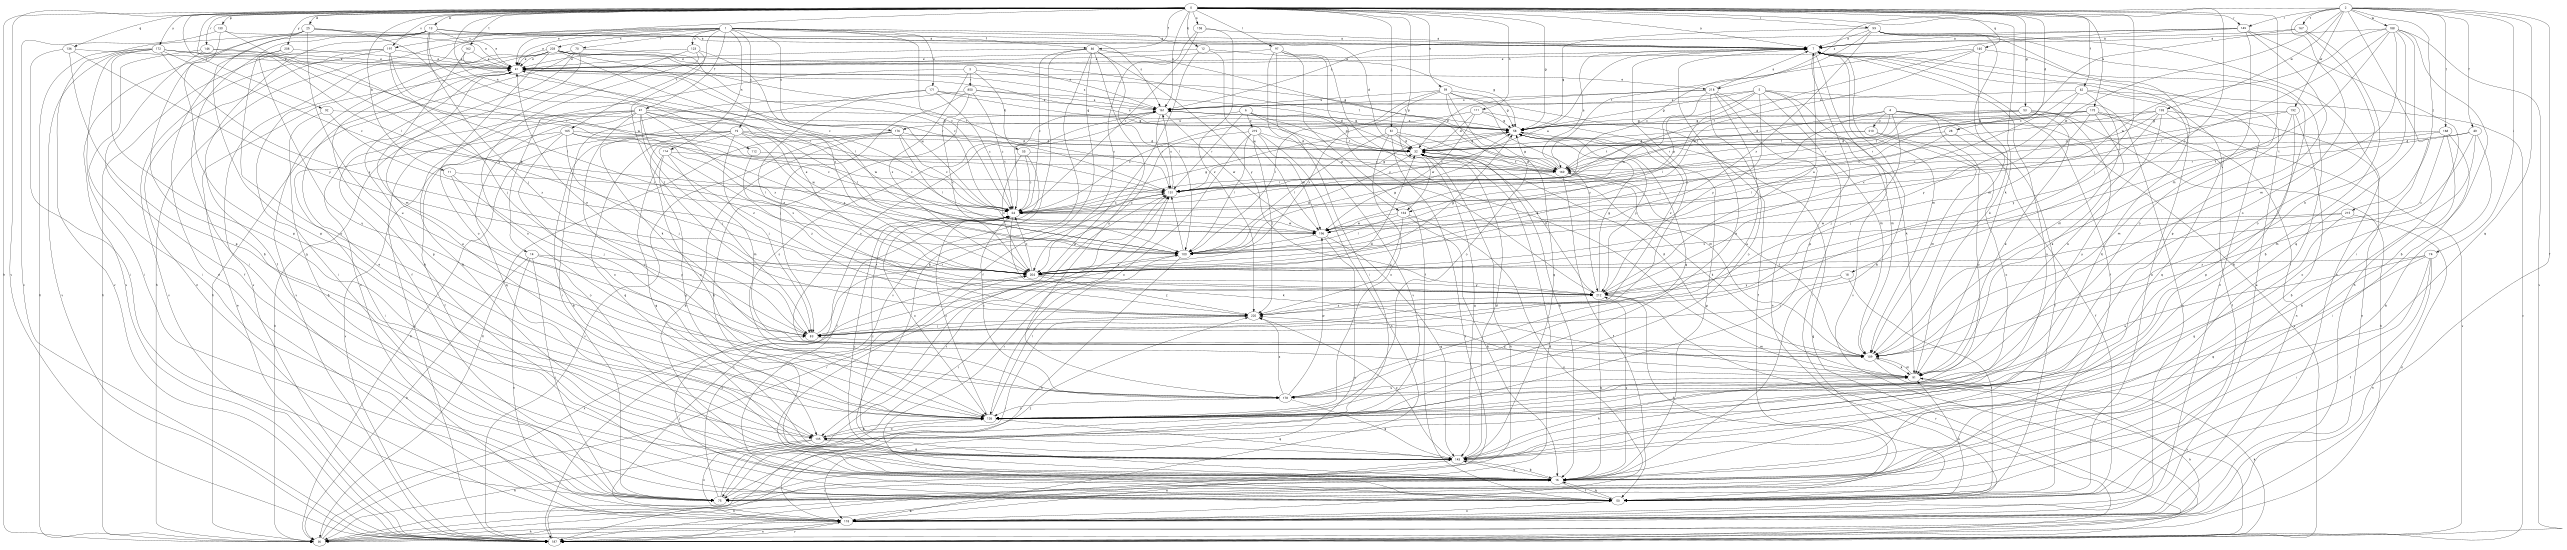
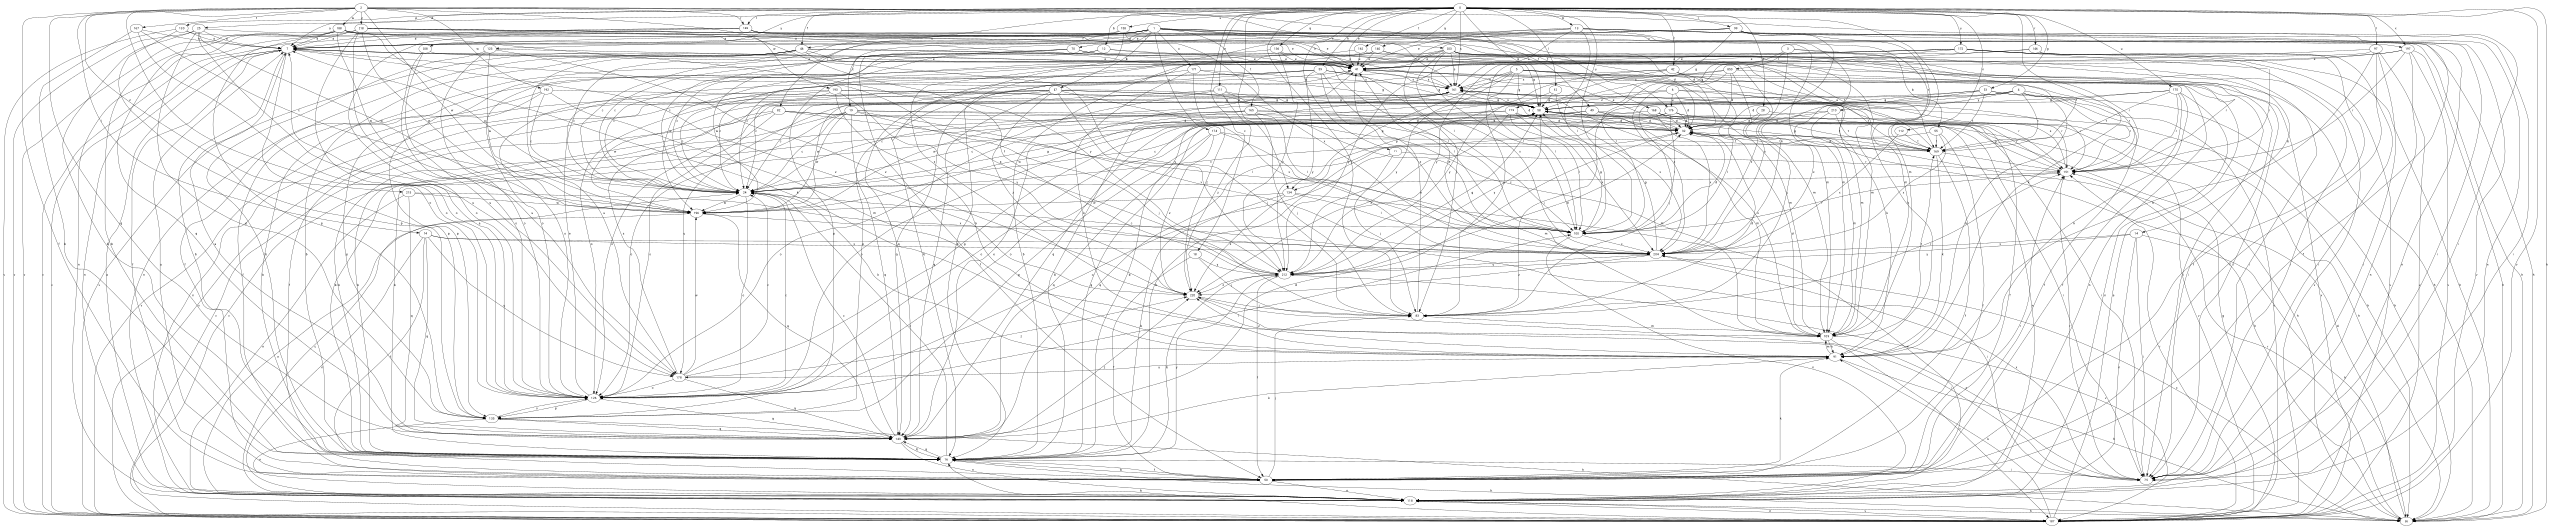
(1054, 75) -> (861, 37)
